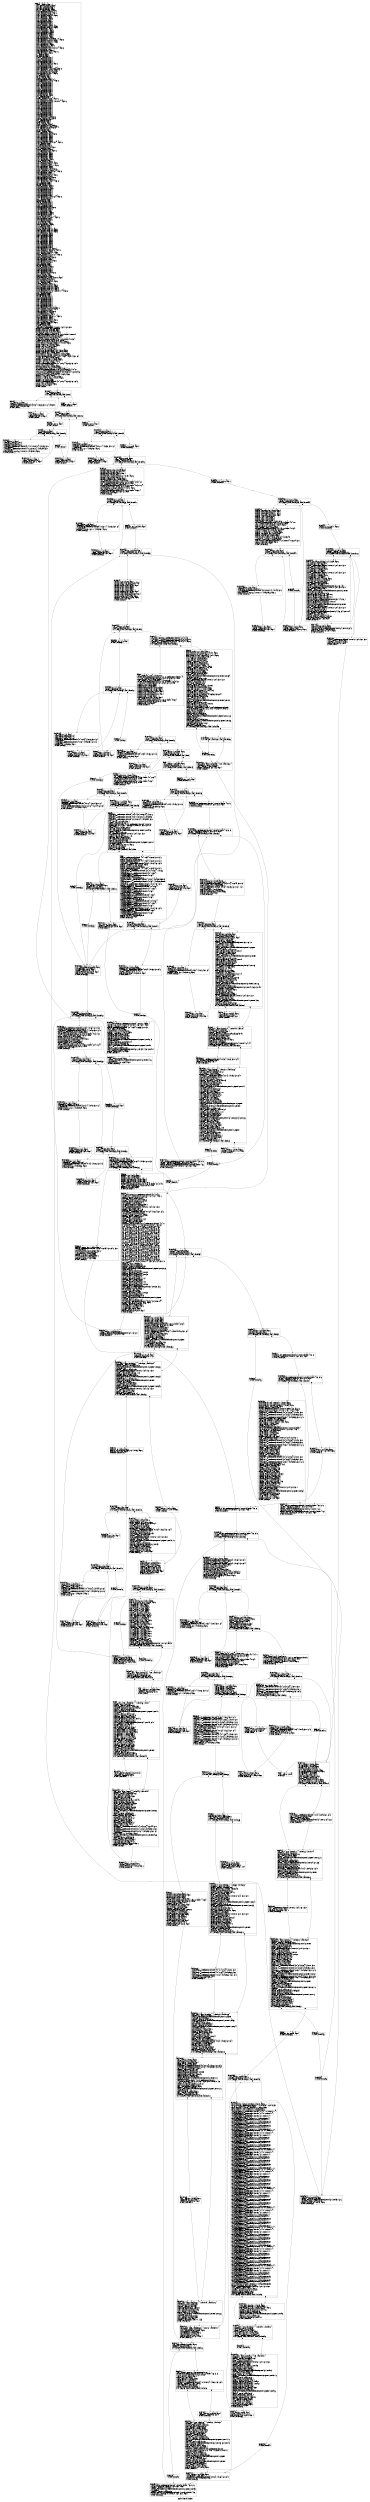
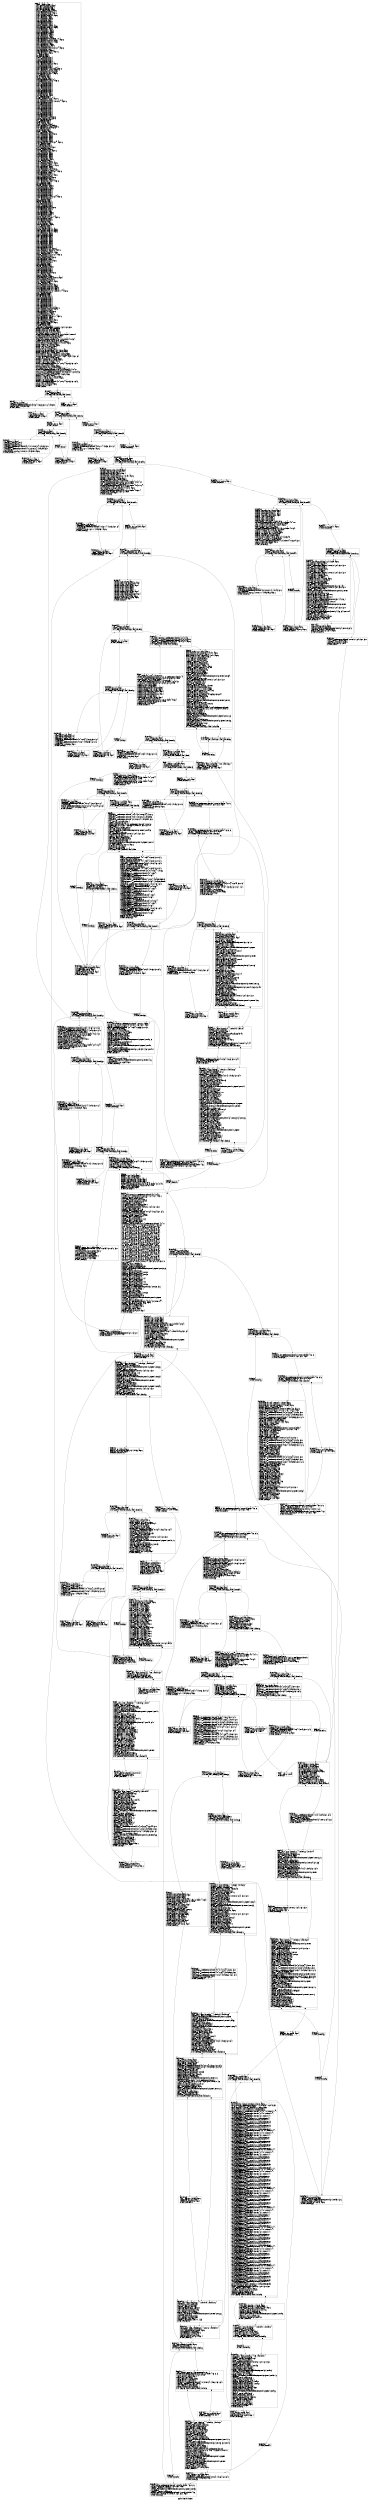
(117, 1589) -> none
